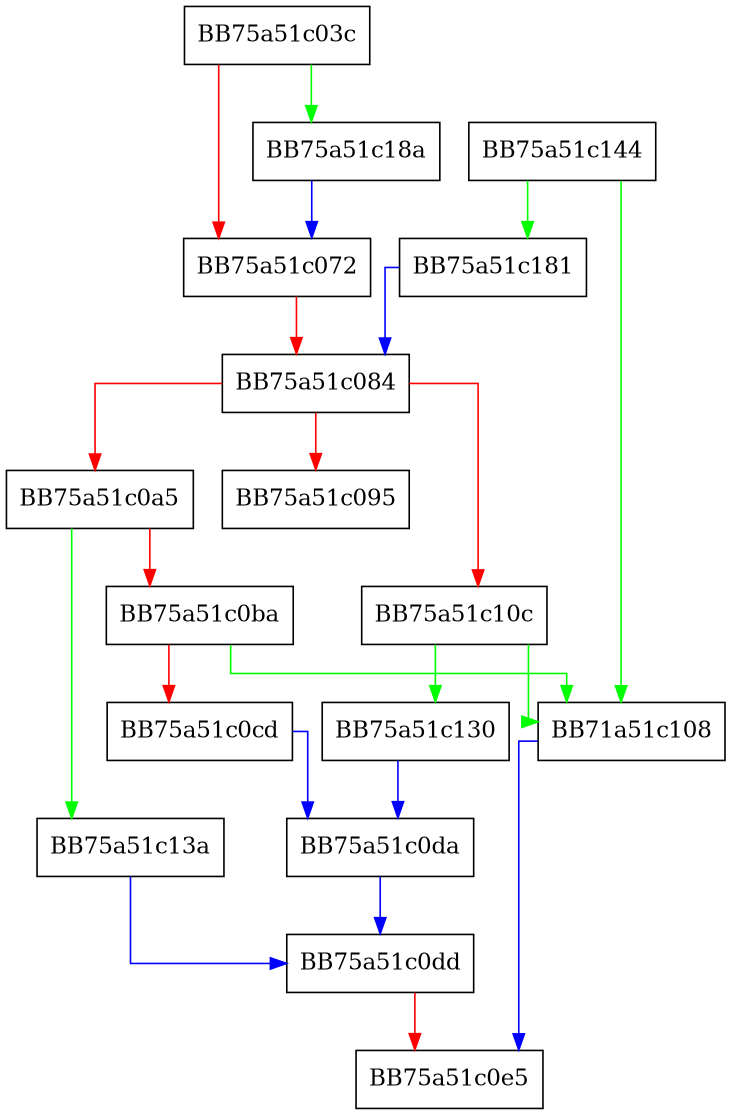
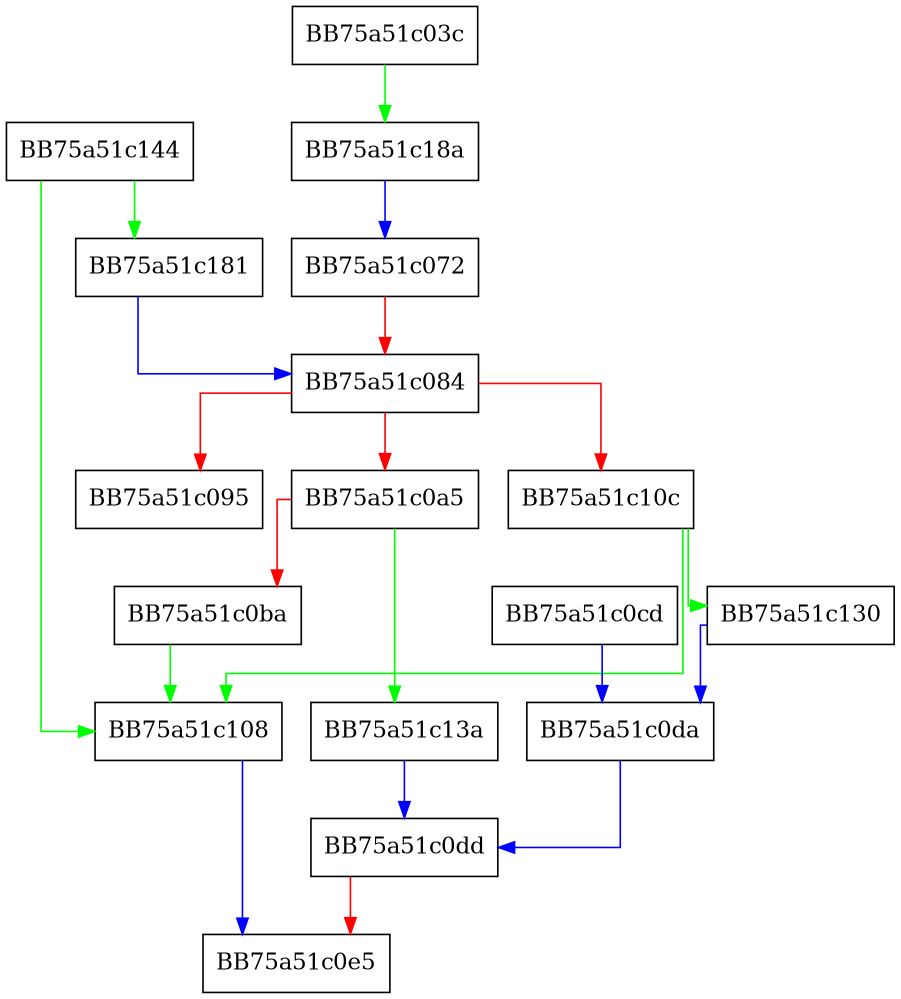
(219, 144) -> none
(169, 665) -> none
(632, 731) -> (188, 731)
